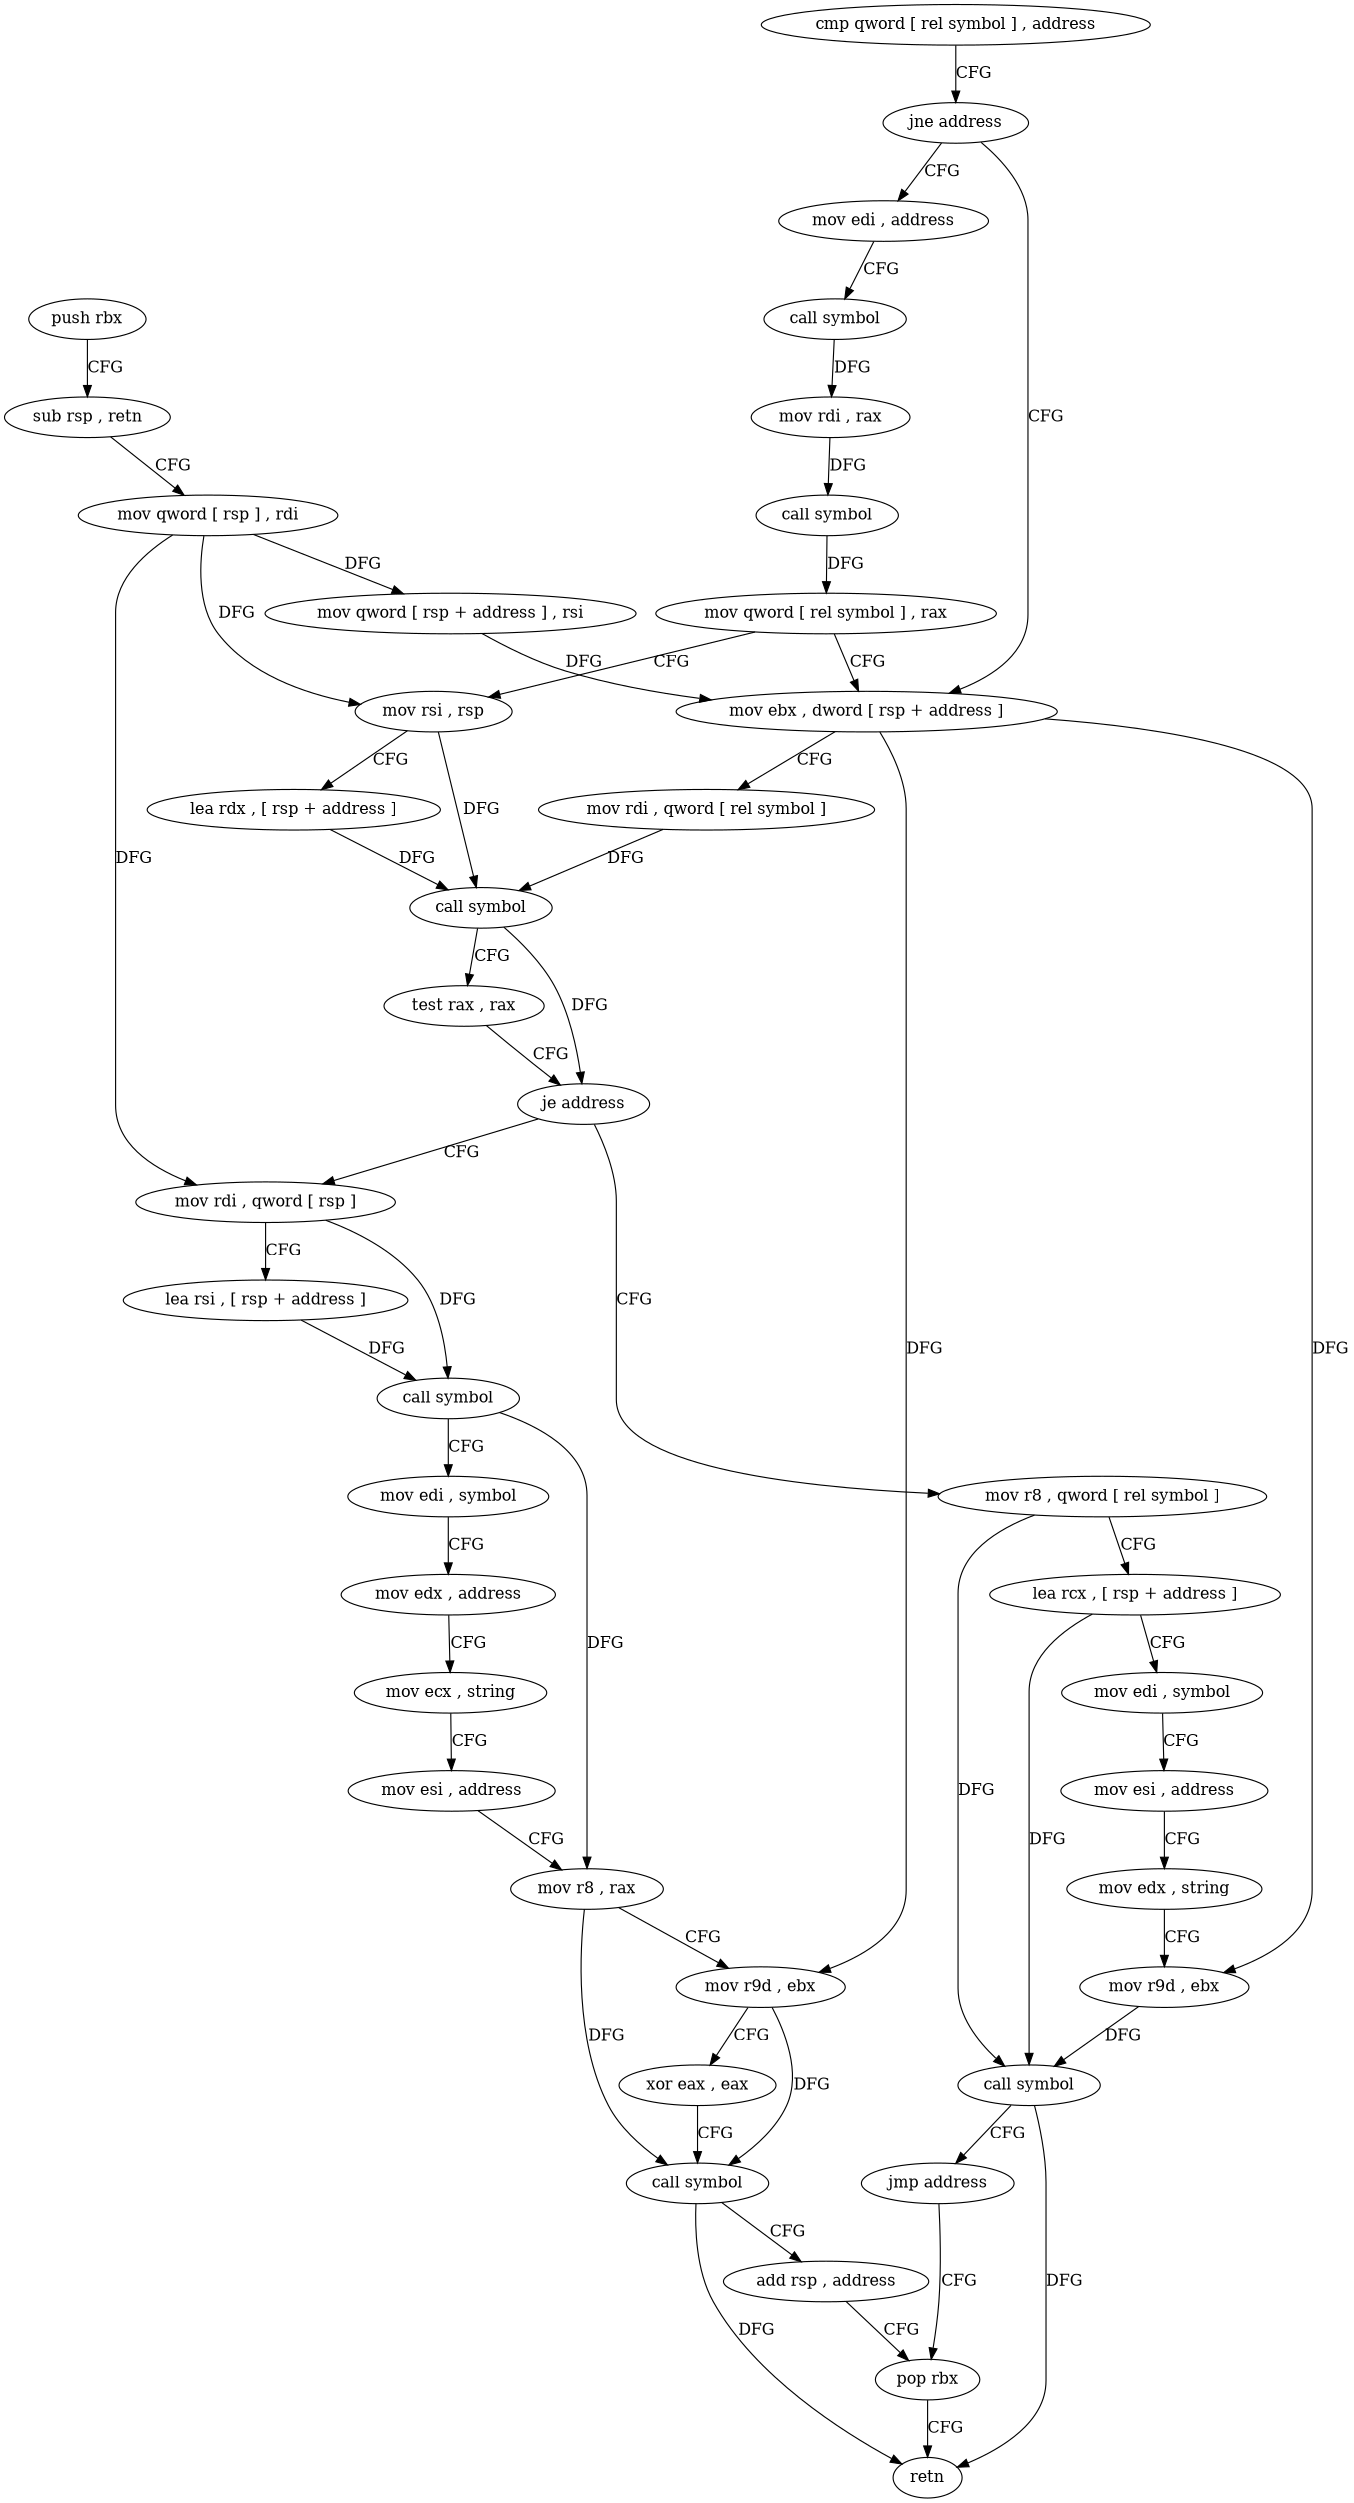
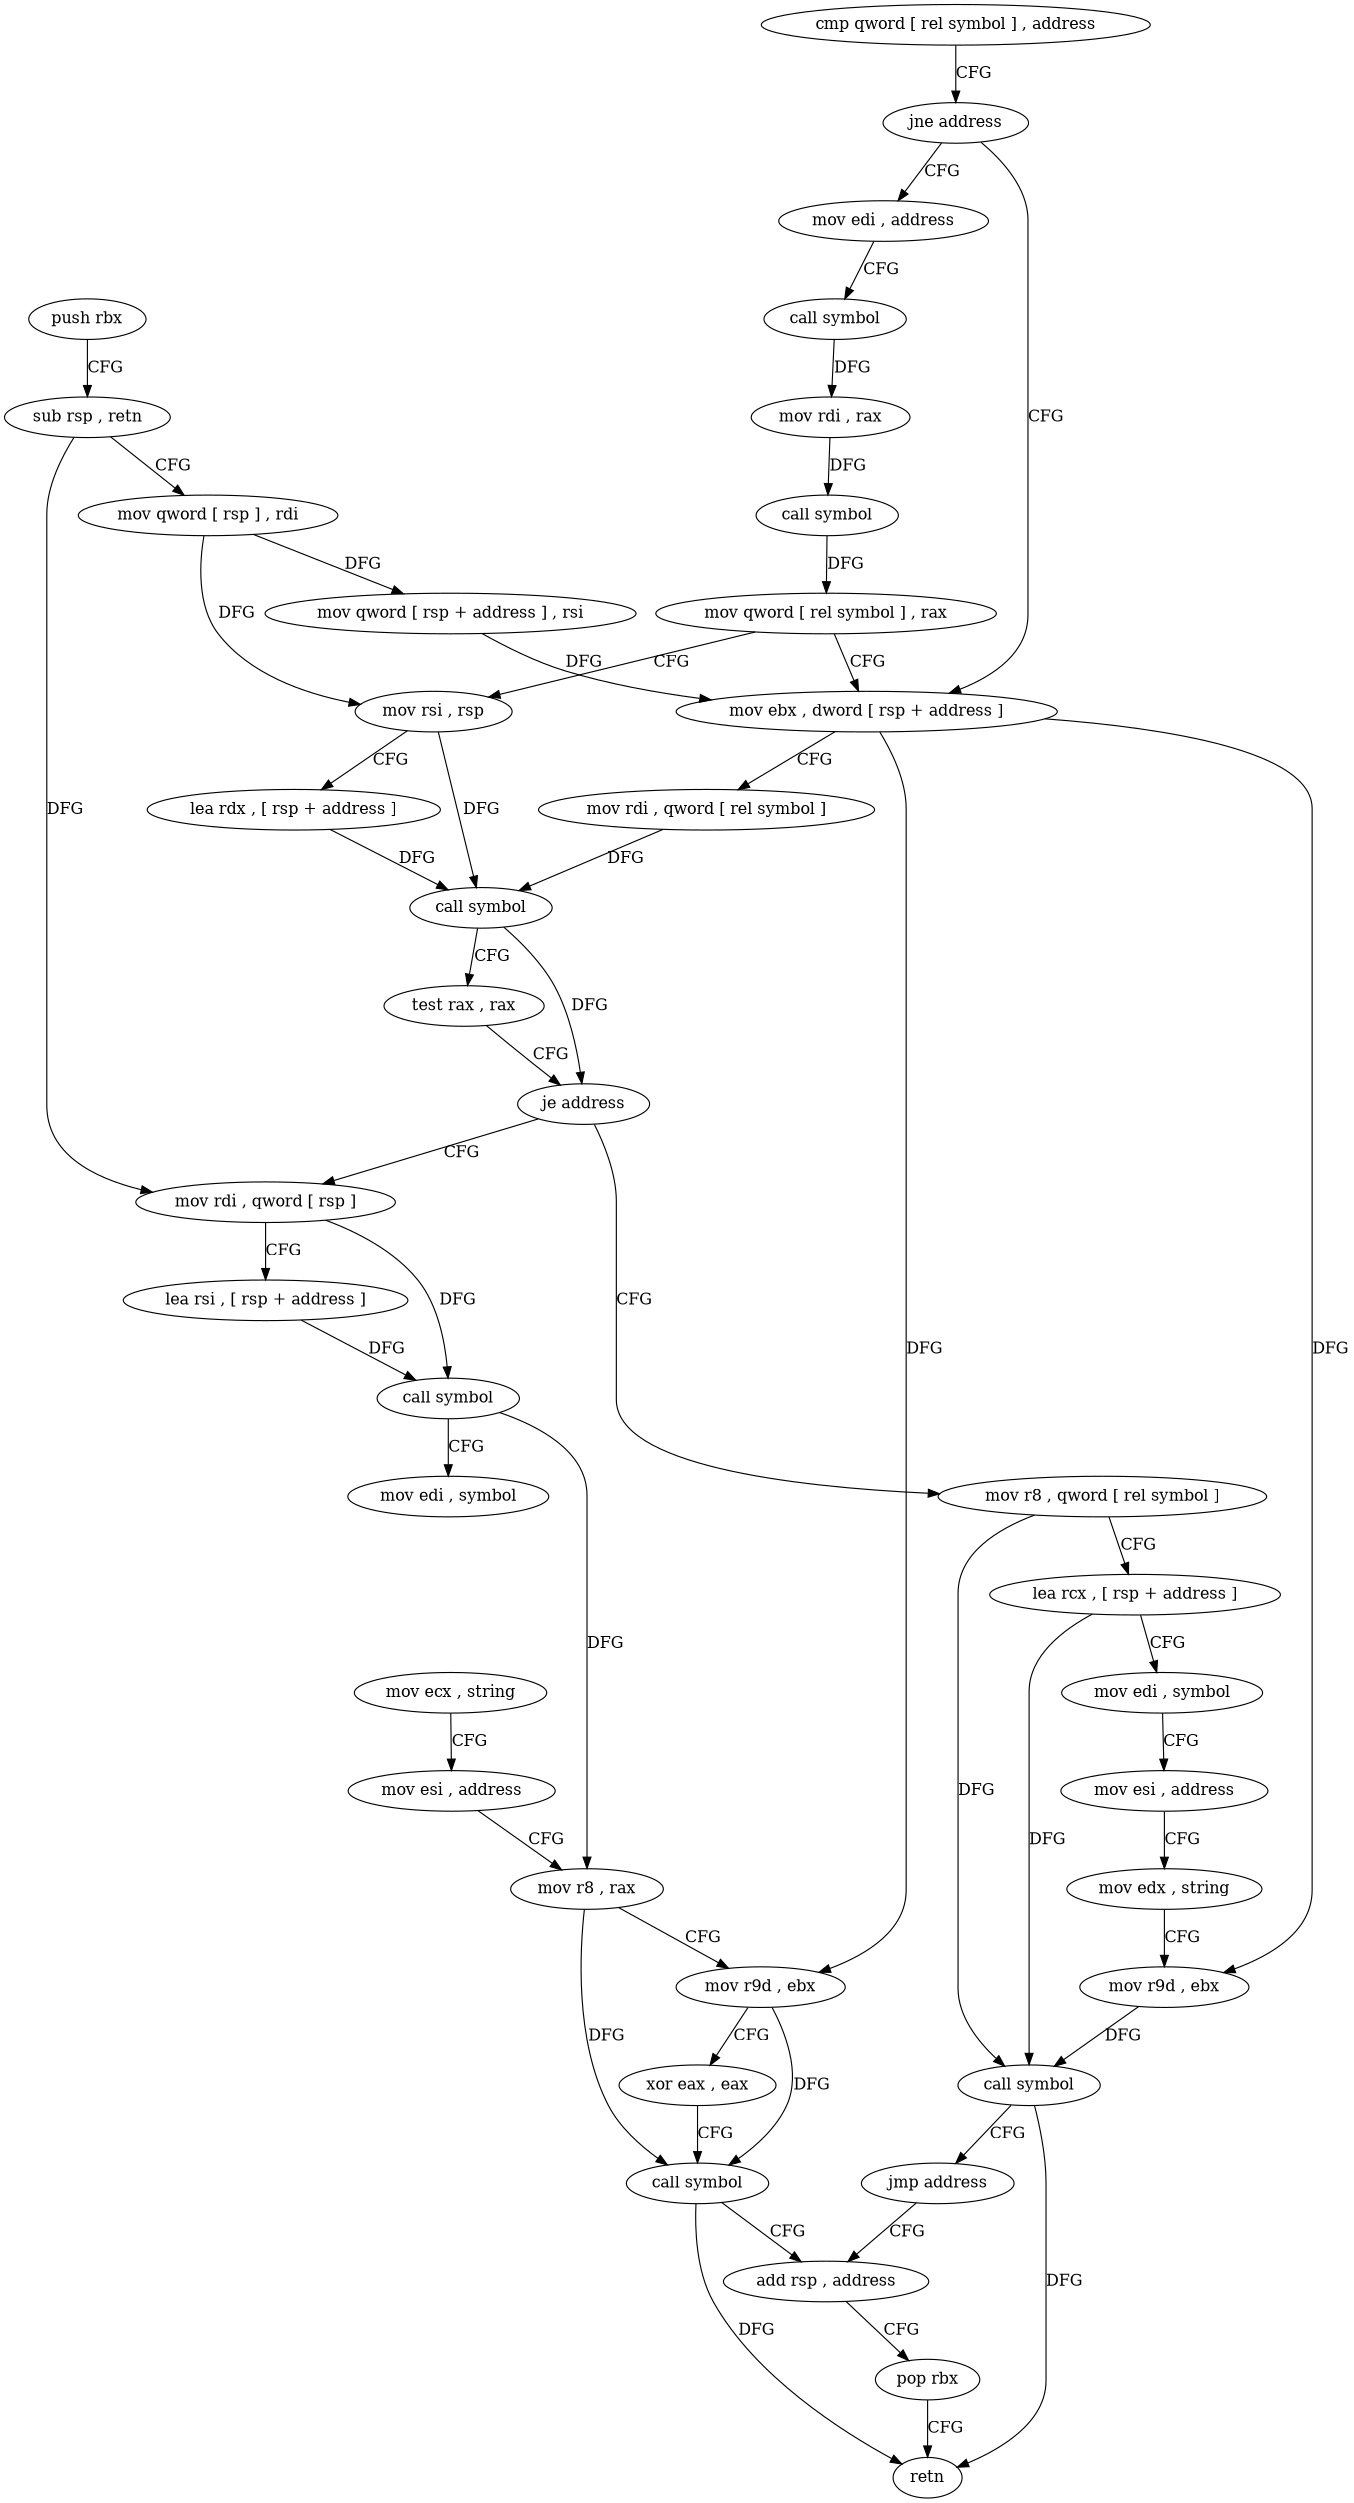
(116, 864) -> (47, 837)
(448, 1595) -> none
(940, 2276) -> (886, 2229)
